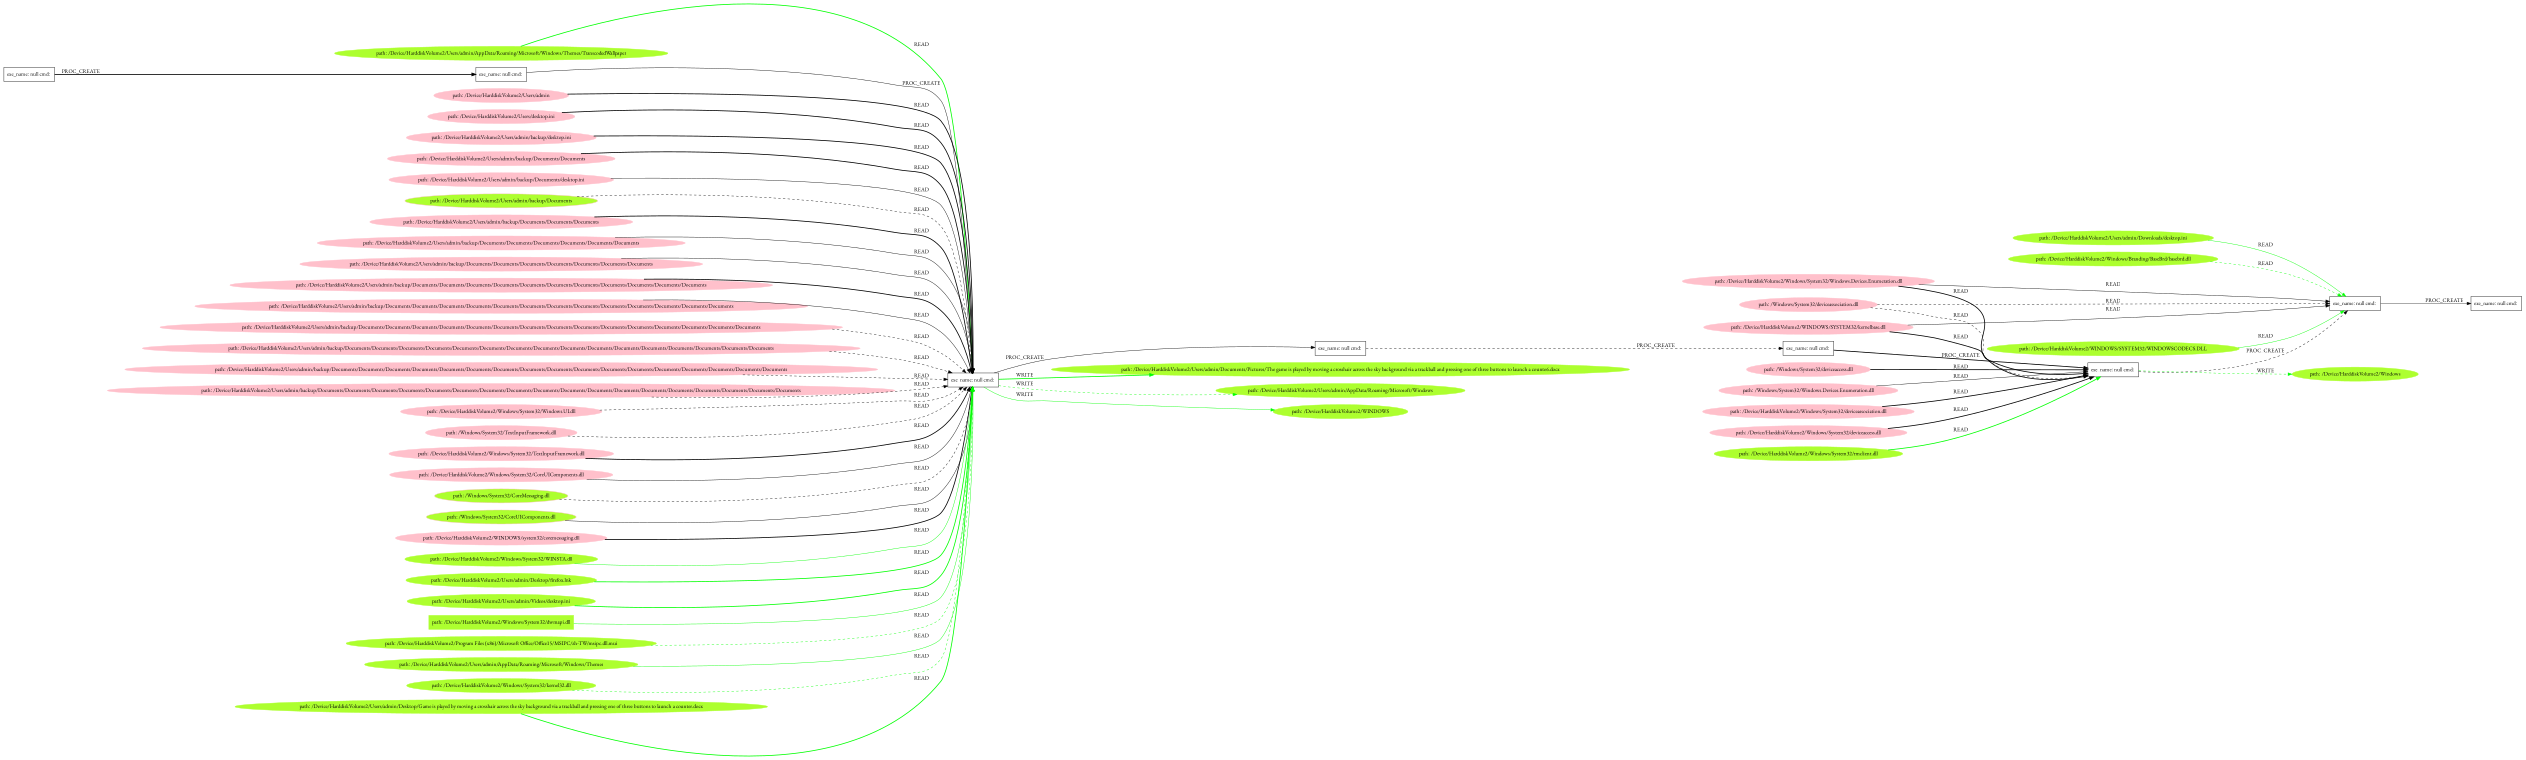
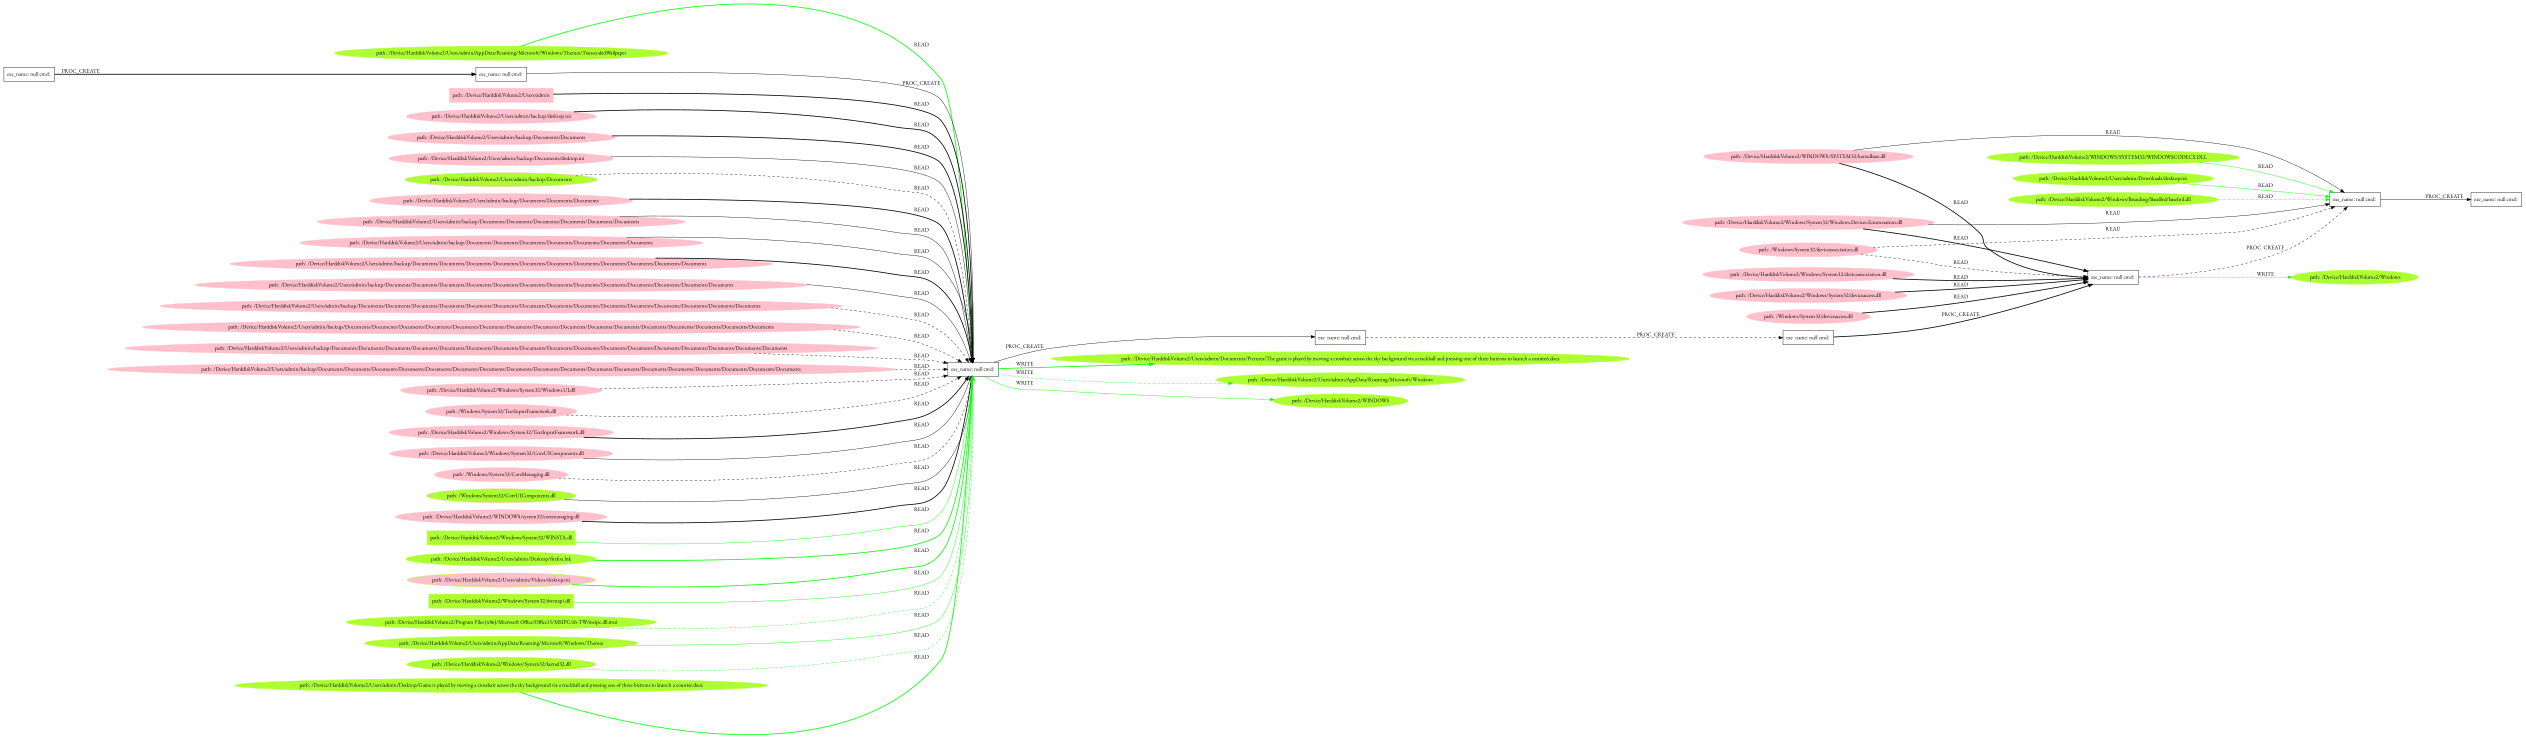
(501, 95) -> (501, 95)
(501, 117) -> none
(1808, 391) -> none
(1808, 454) -> none
(501, 496) -> (501, 475)
(501, 559) -> (501, 538)
(501, 601) -> (501, 580)
